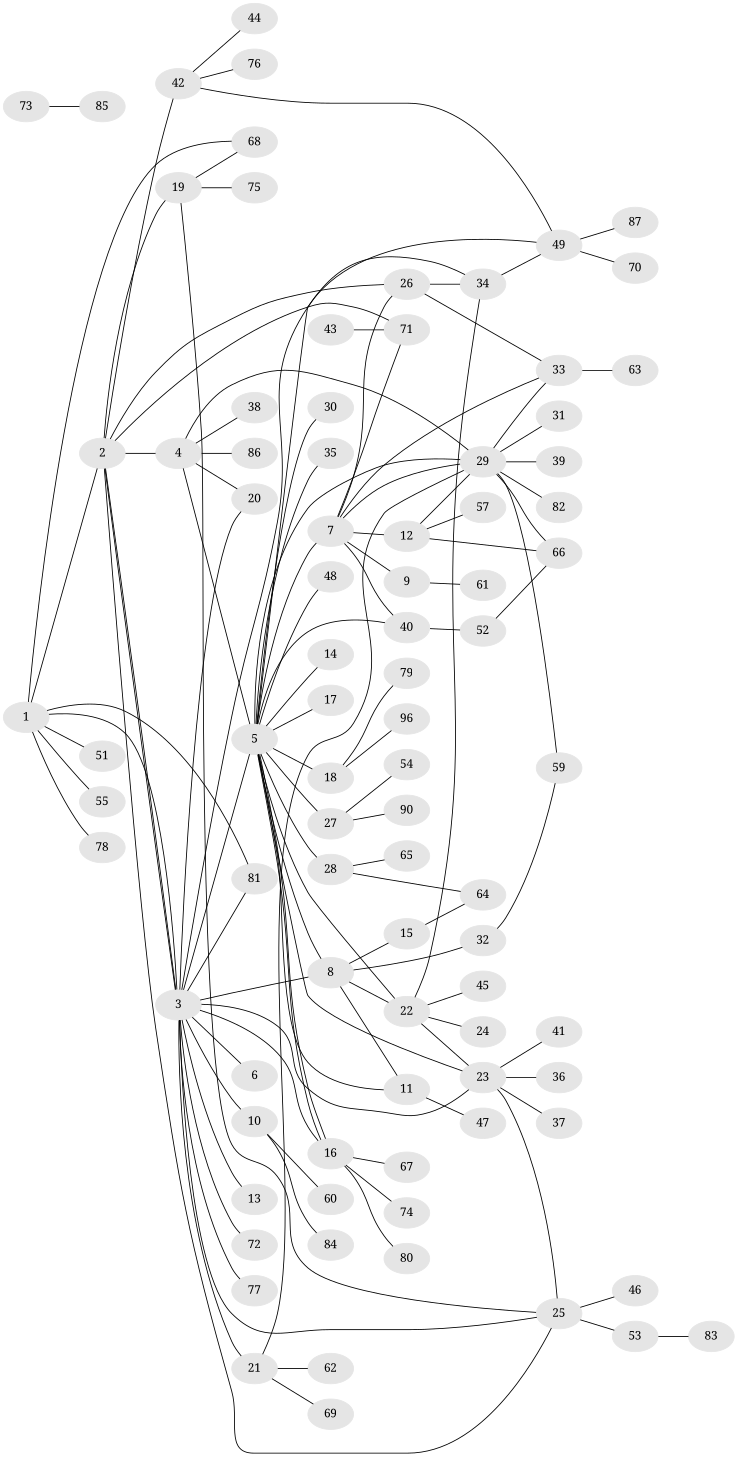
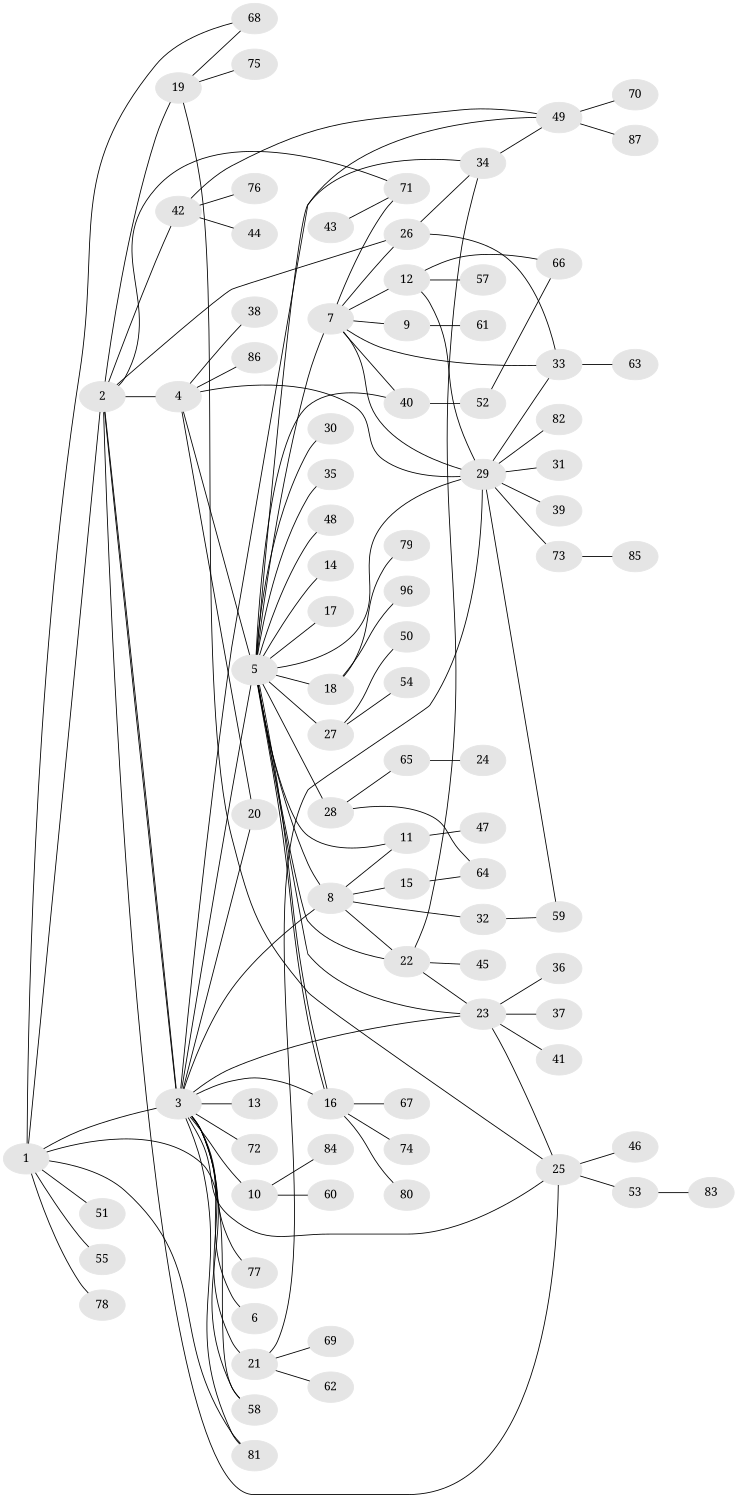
(521, 508) -> (520, 516)
(407, 810) -> (407, 637)
(445, 1022) -> (445, 760)
none -> (255, 1410)
